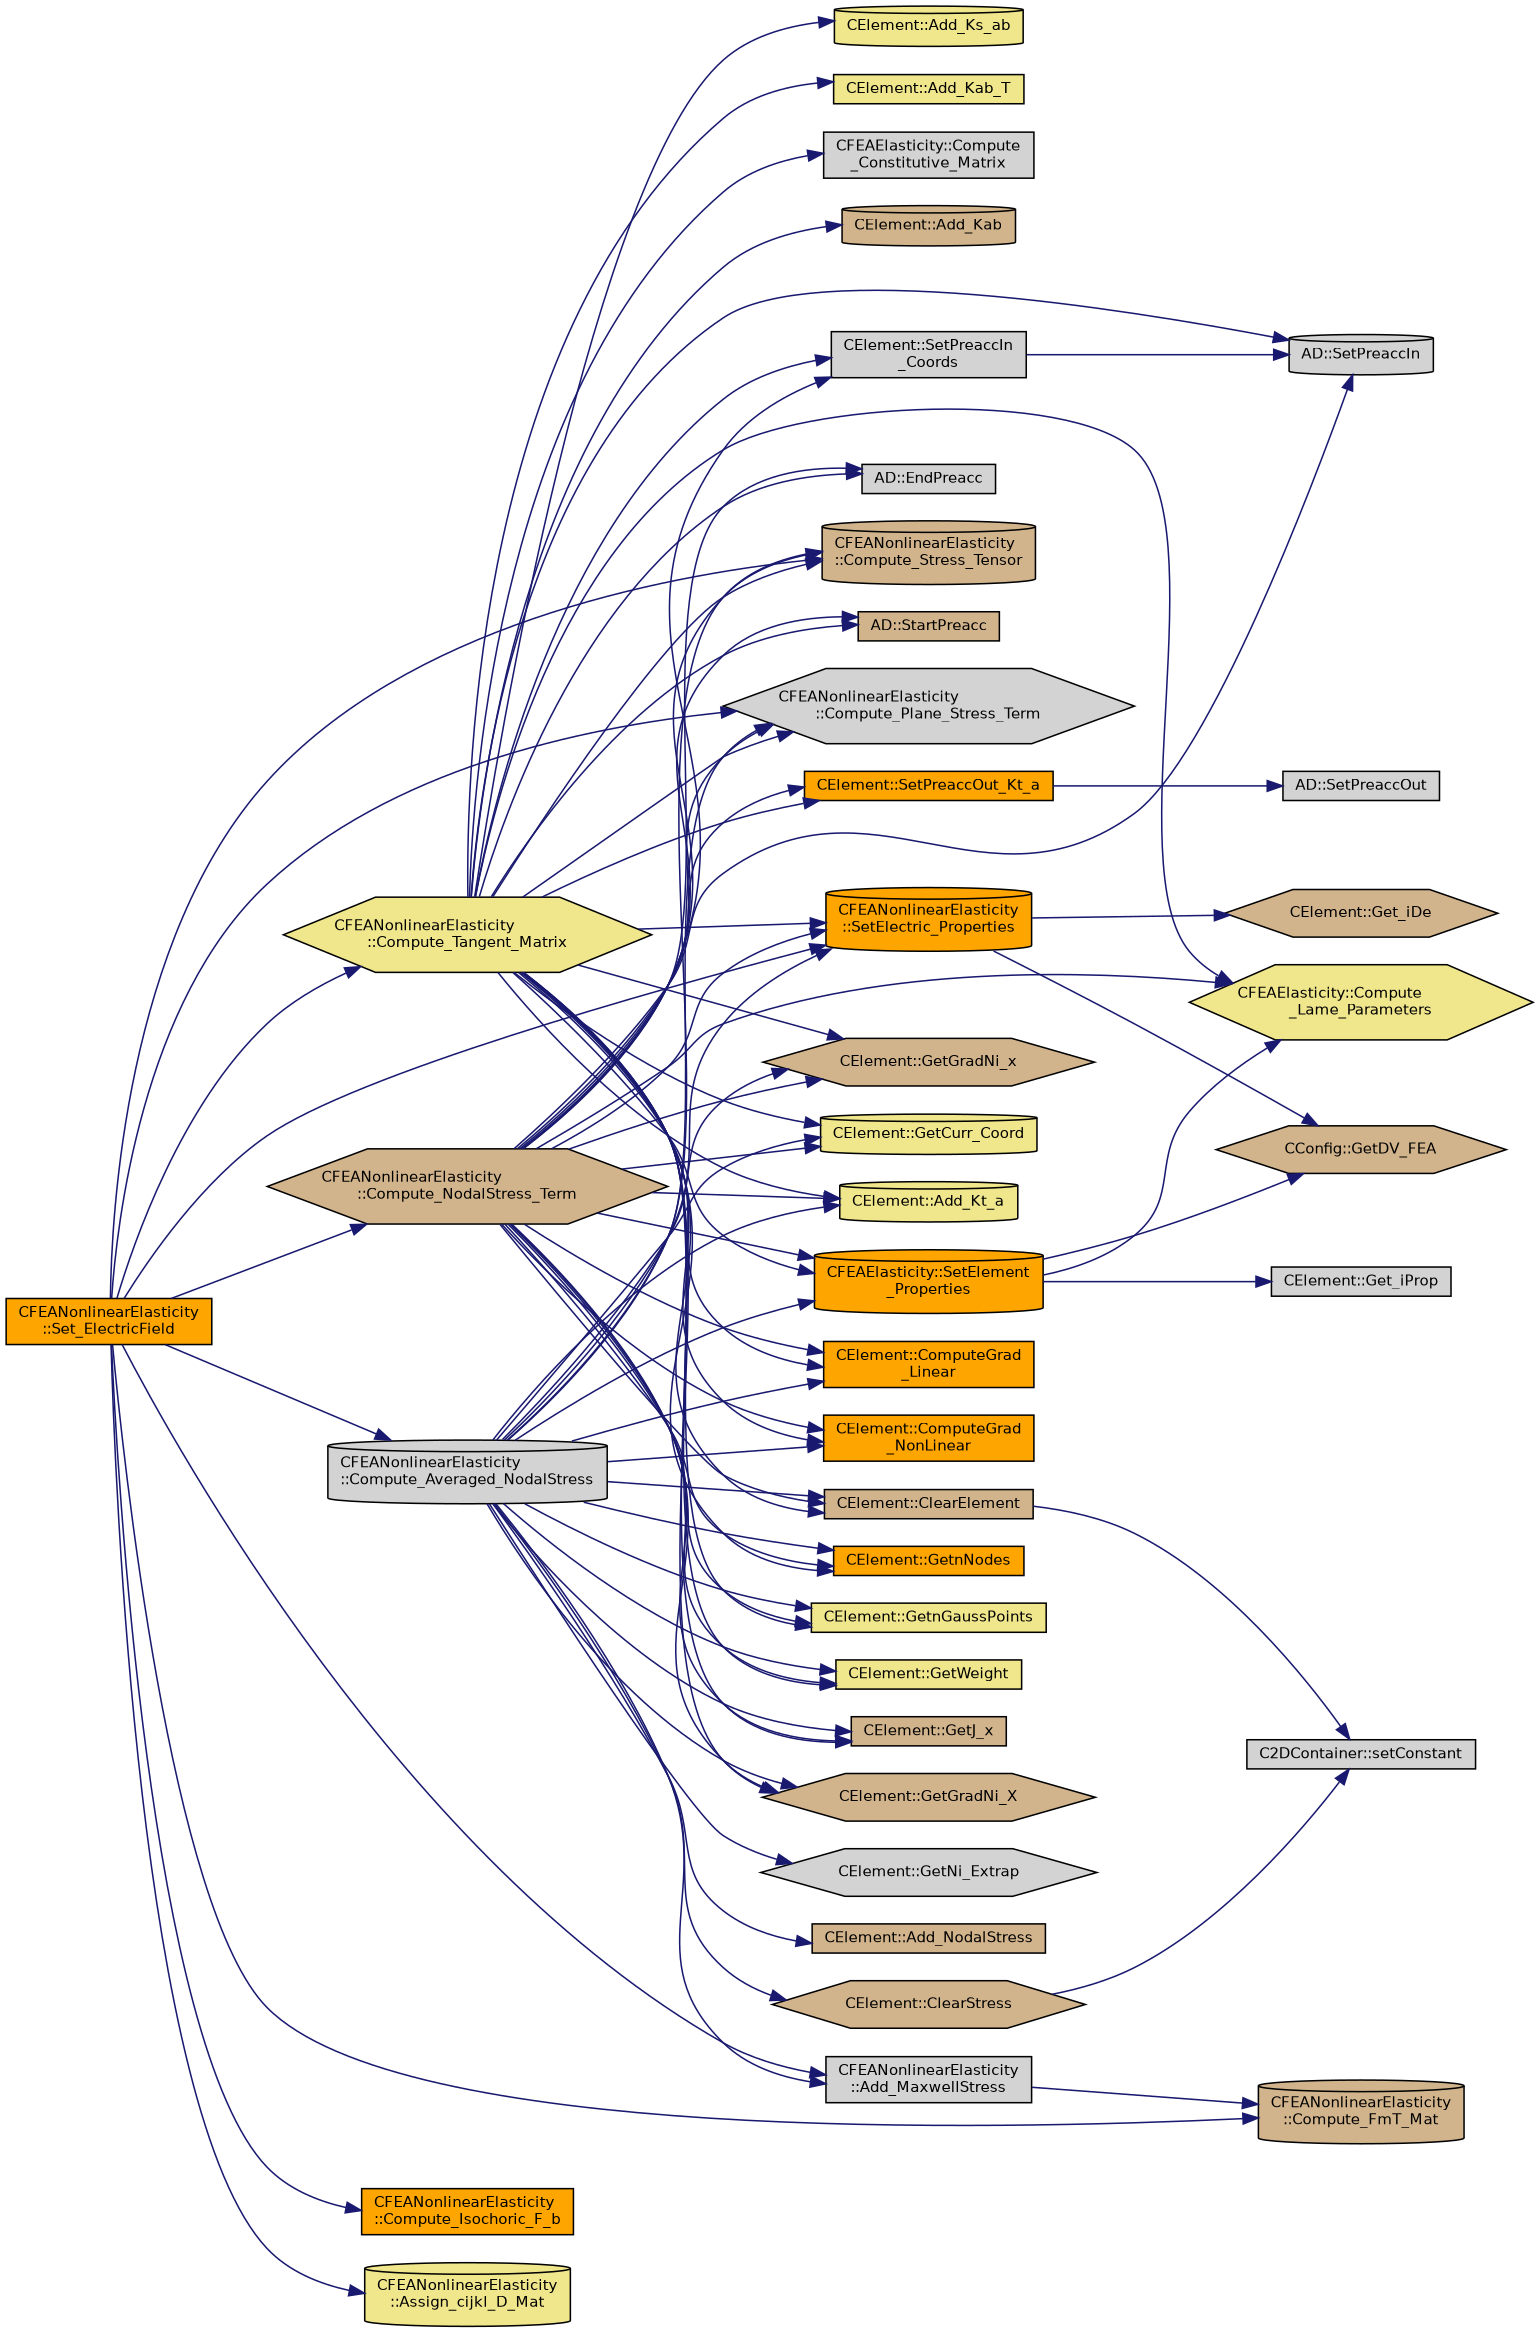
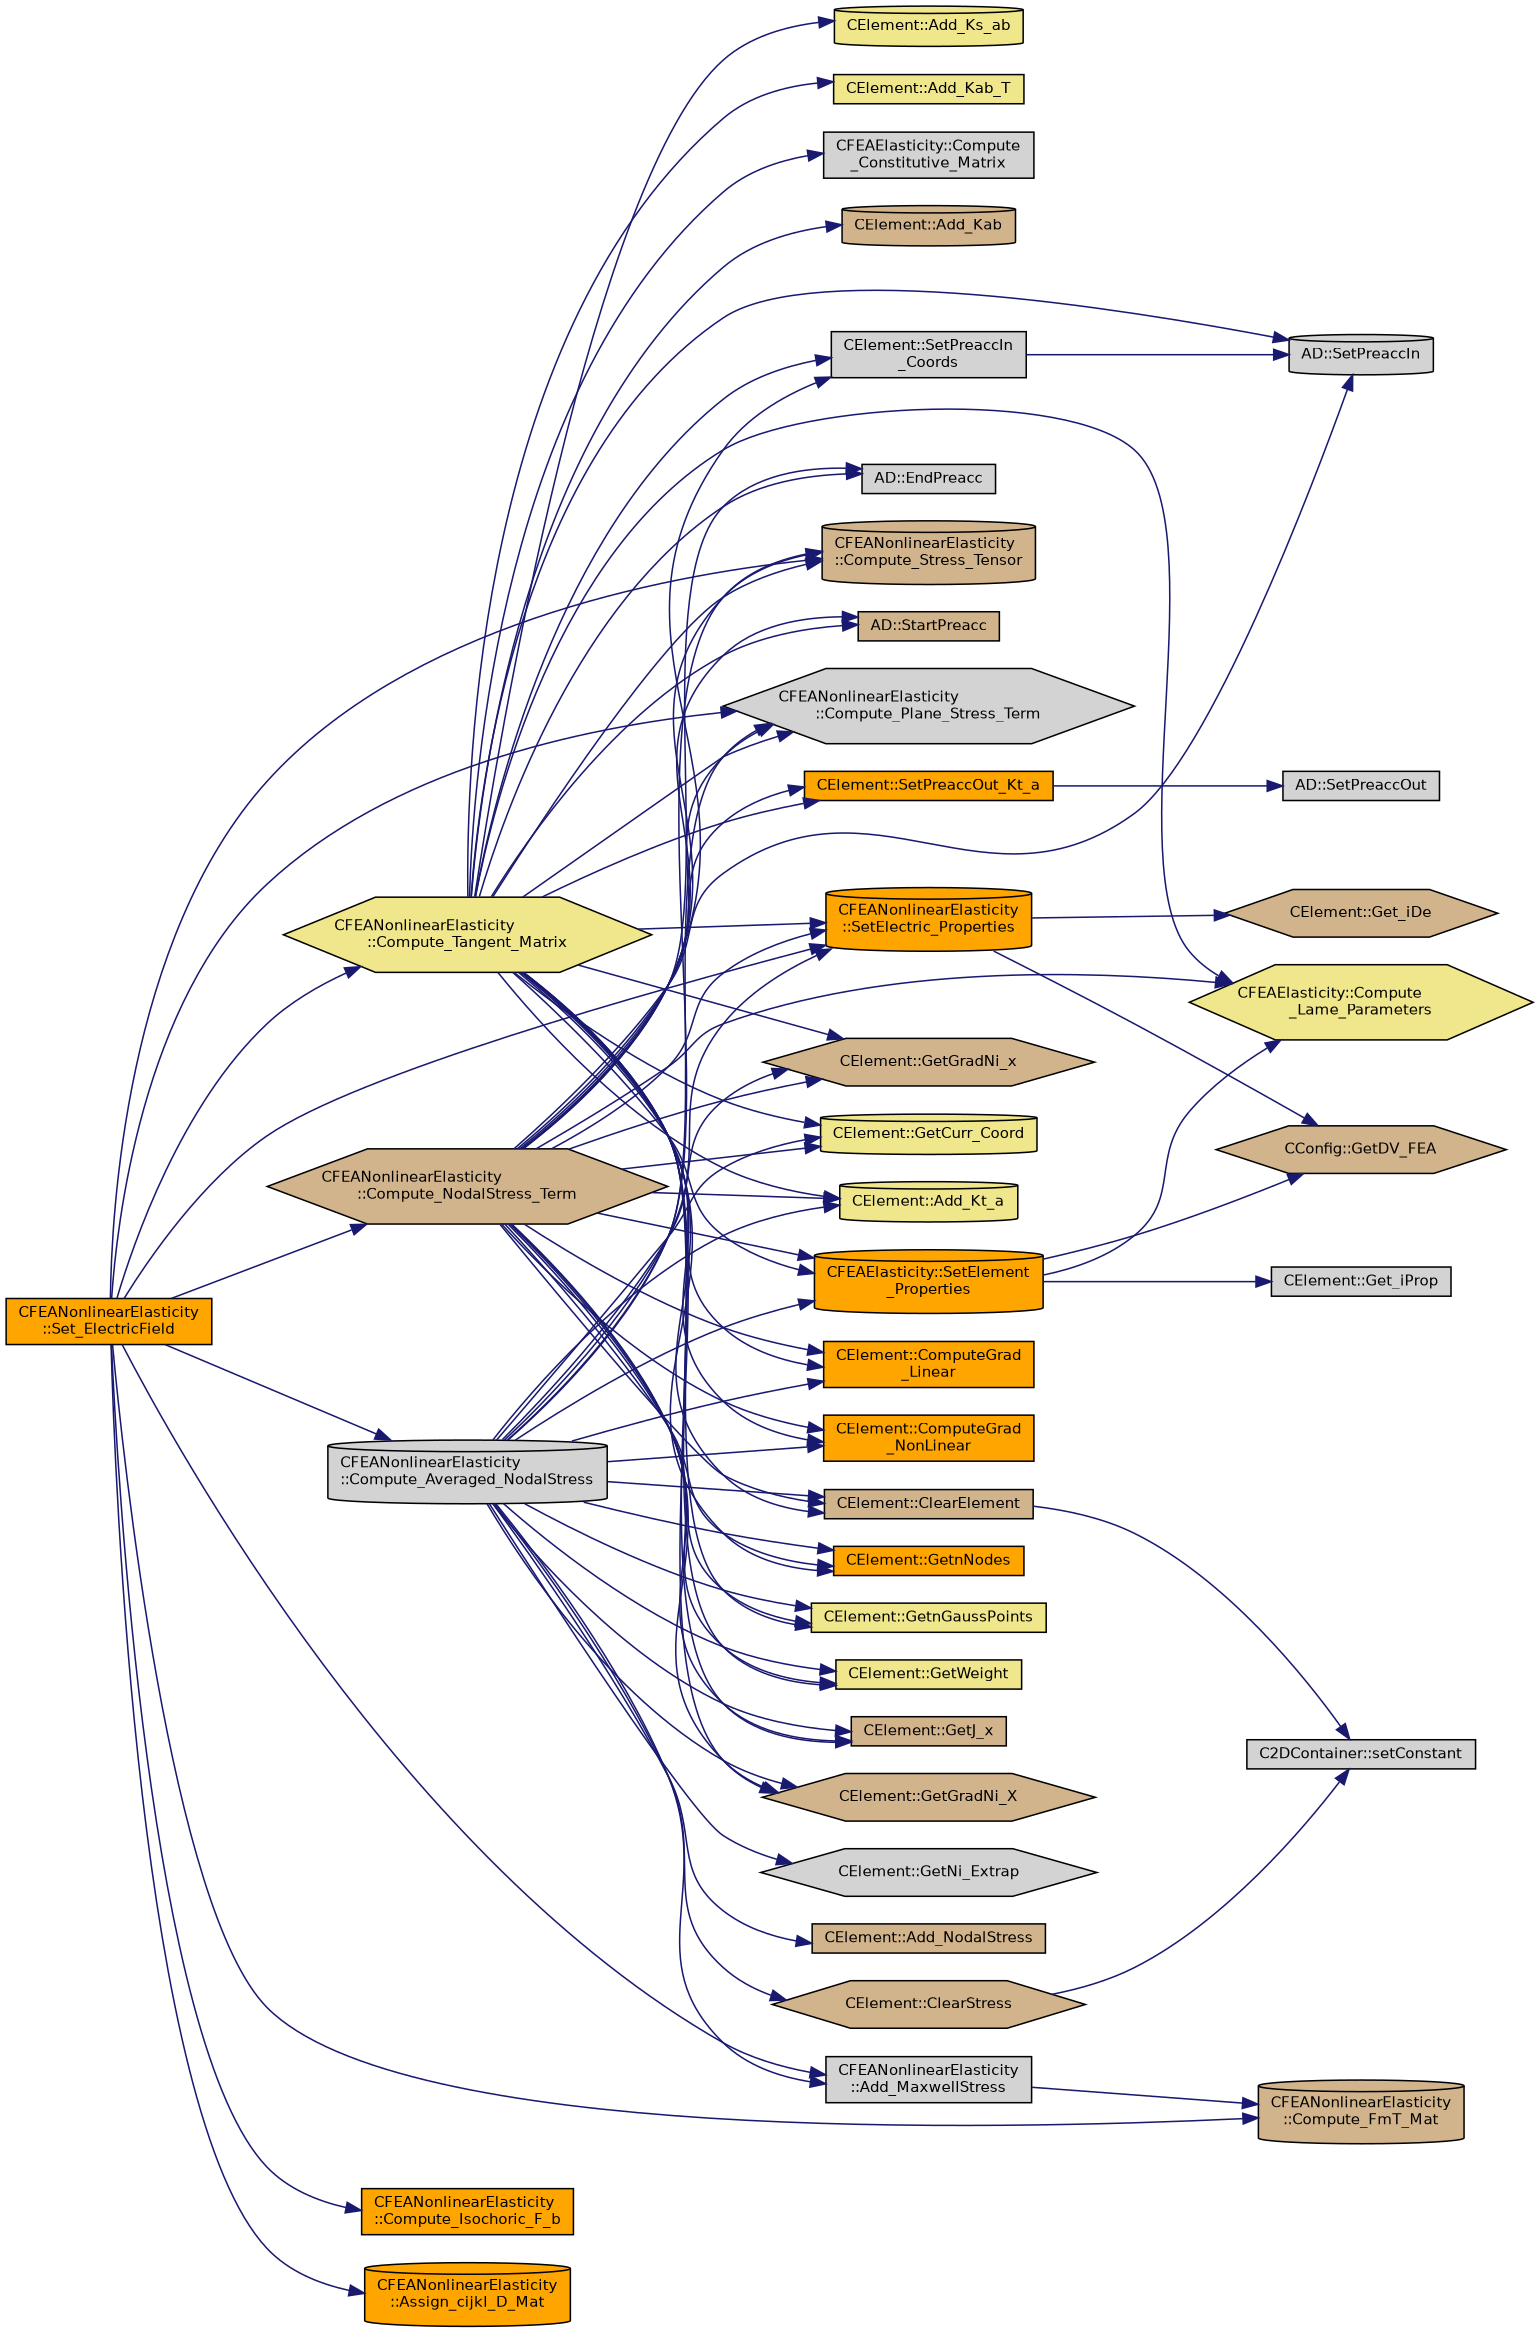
(468, 2295) -> (468, 2295)
